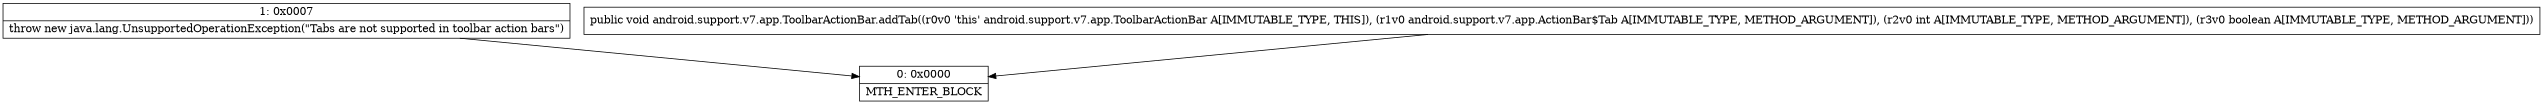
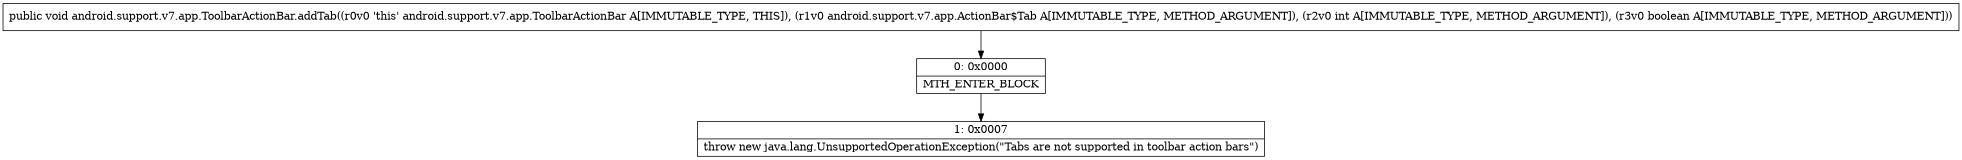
(656, 57) -> (981, 104)
